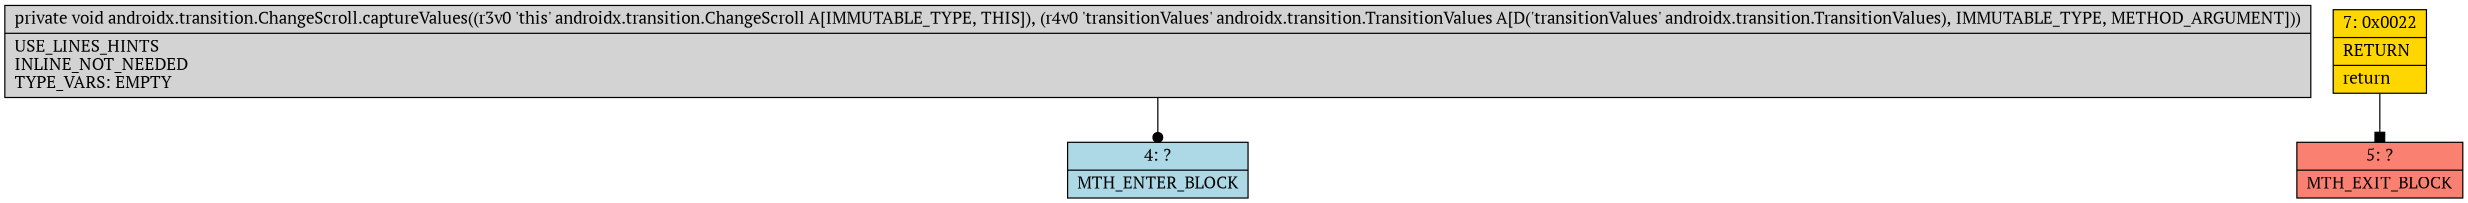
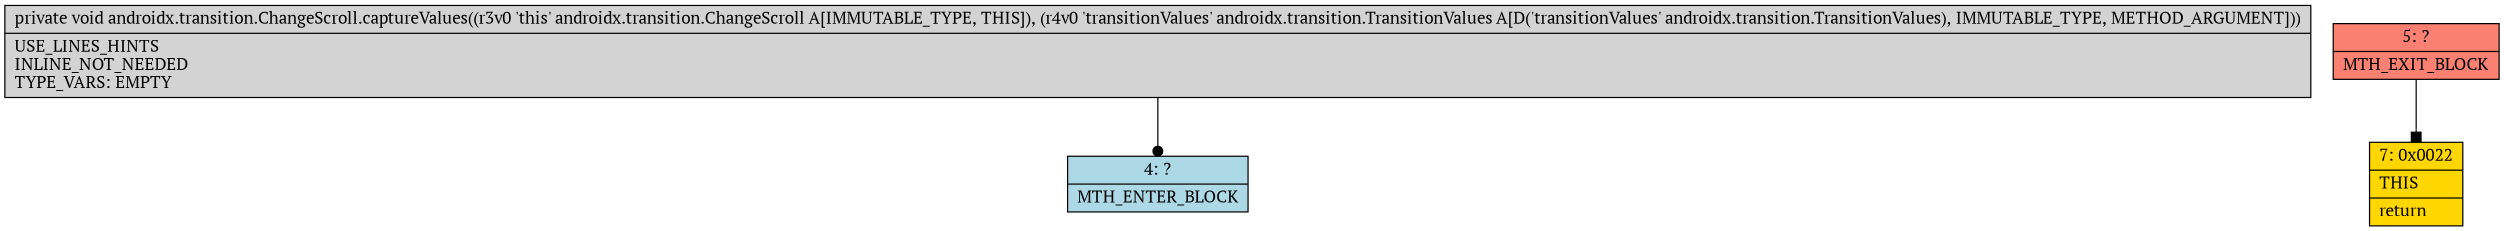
(2377, 51) -> (2399, 183)
(2380, 112) -> (2416, 104)
